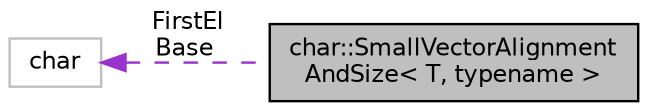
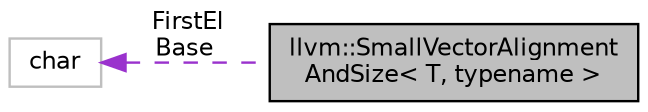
(454, 63) -> (454, 63)
